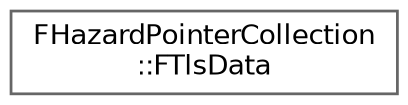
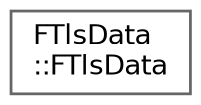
(204, 52) -> (101, 52)
